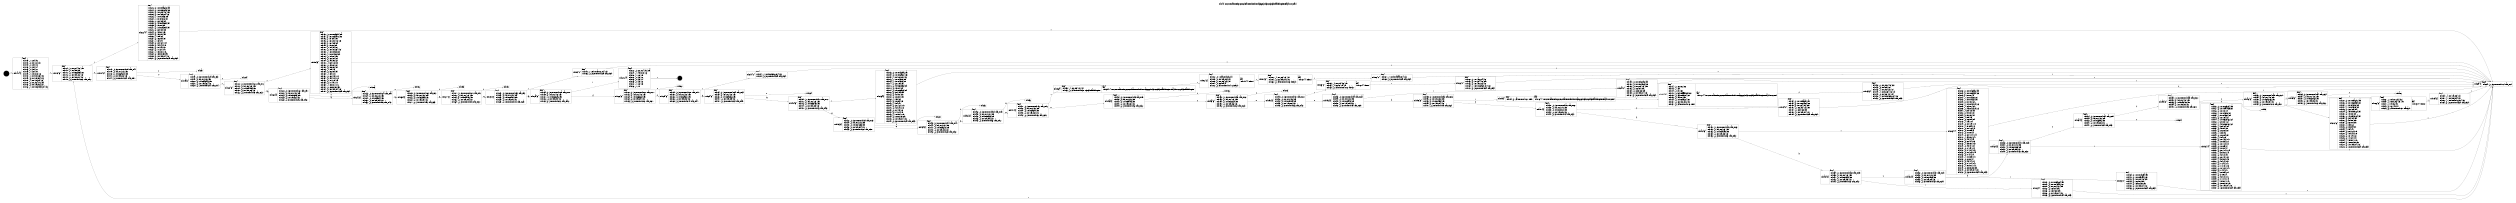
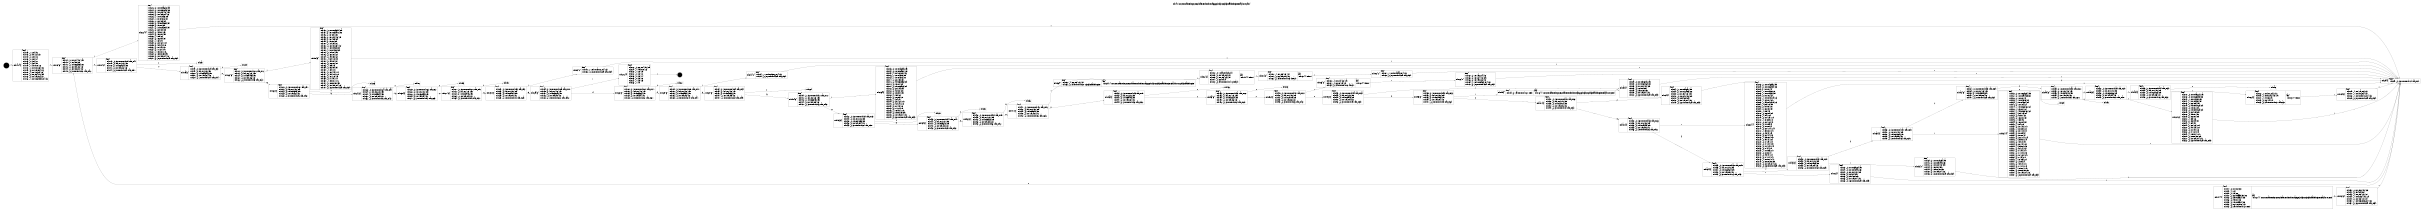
(1636, 99) -> (1617, 90)
